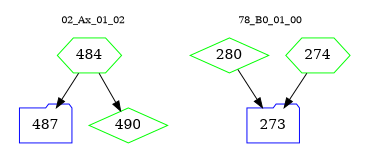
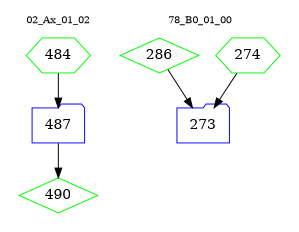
(229, 55) -> (159, 55)
(107, 88) -> (58, 156)
